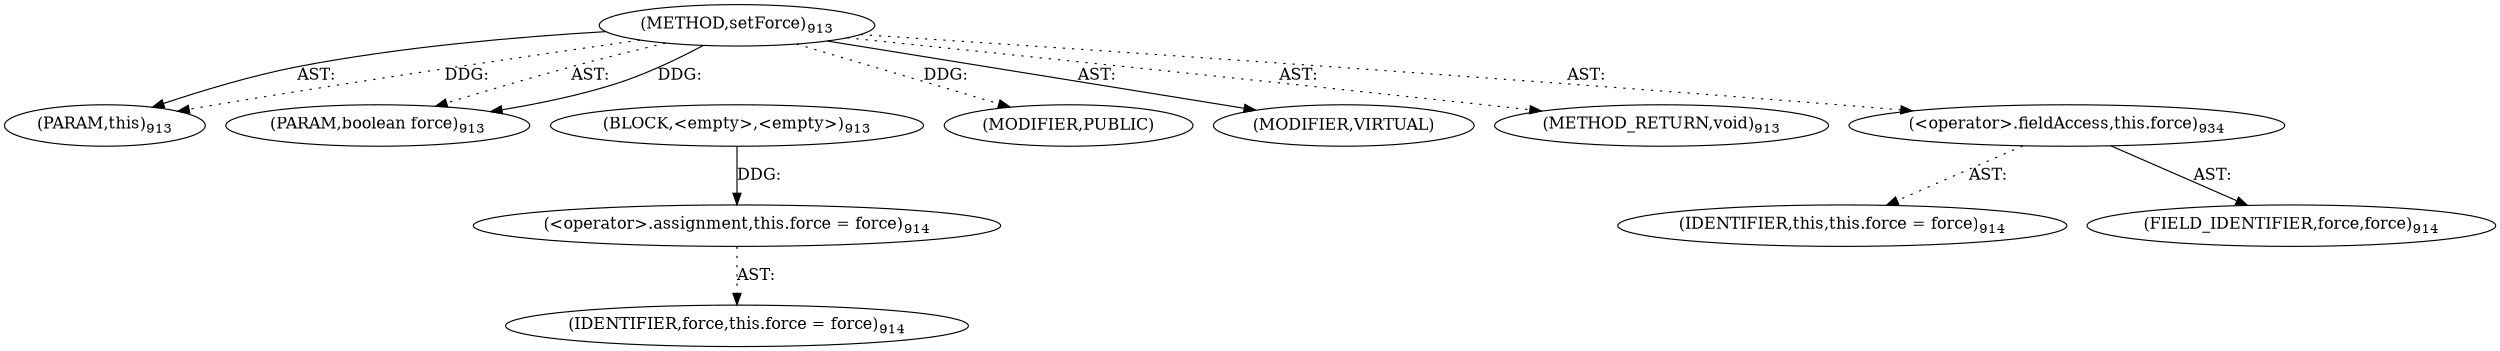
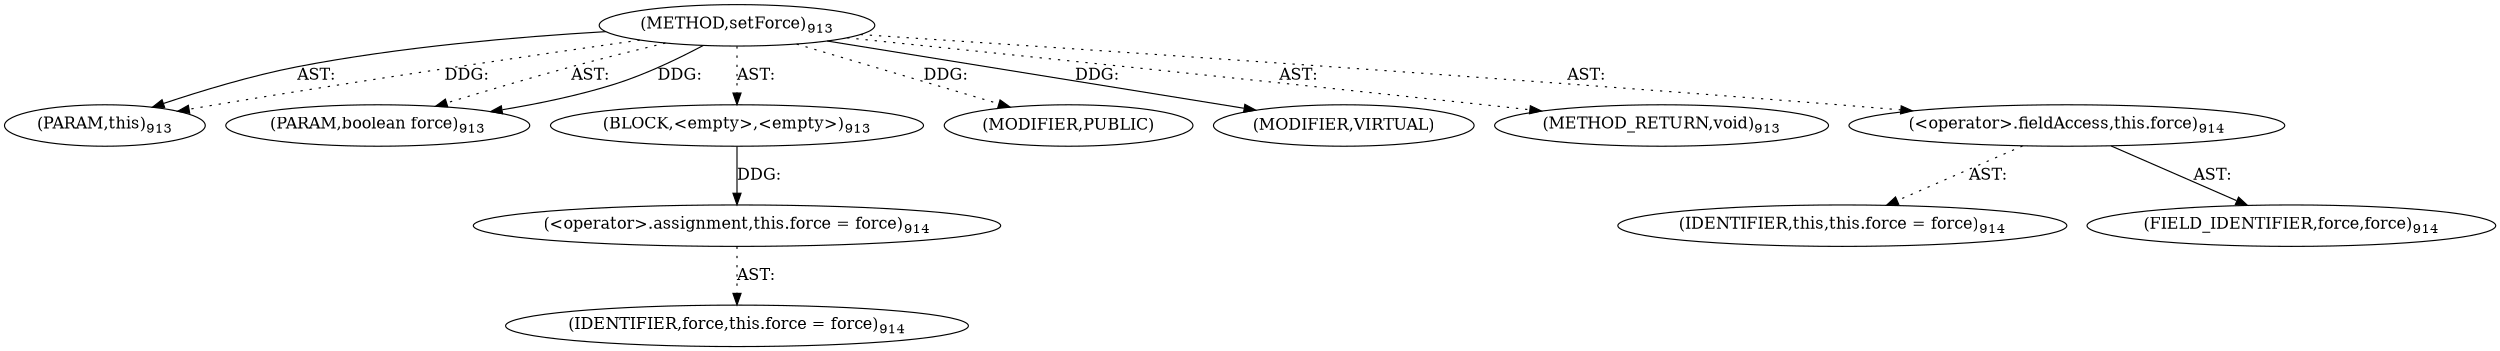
none -> (737, 70)
(1100, 75) -> (1100, 75)
(2212, 124) -> (2212, 124)
